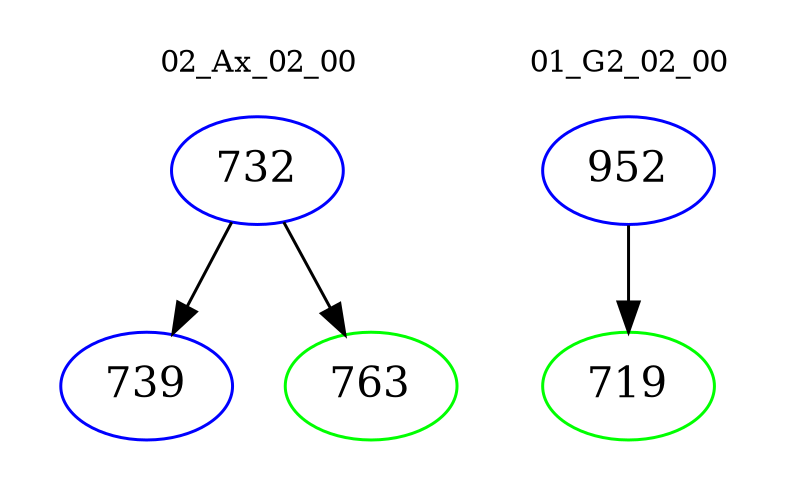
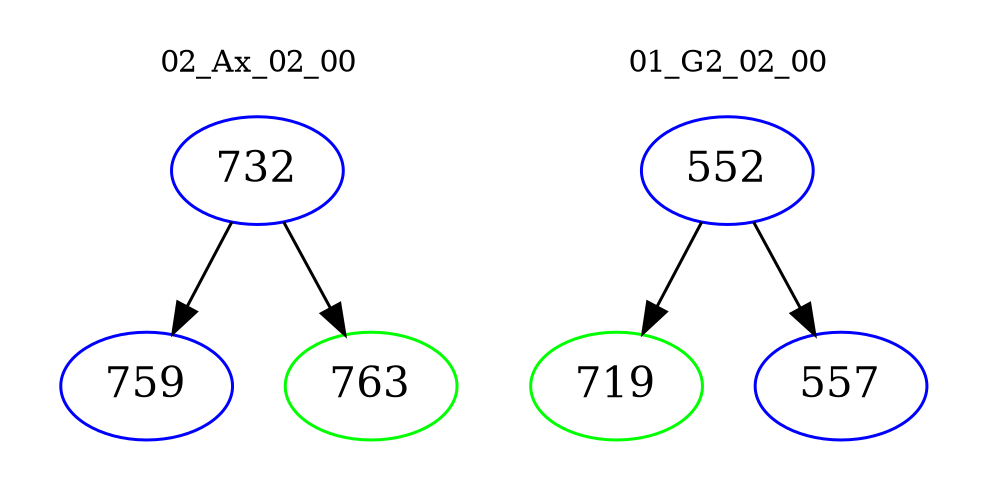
(629, 171) -> (727, 171)
(147, 386) -> (147, 386)
none -> (841, 386)
